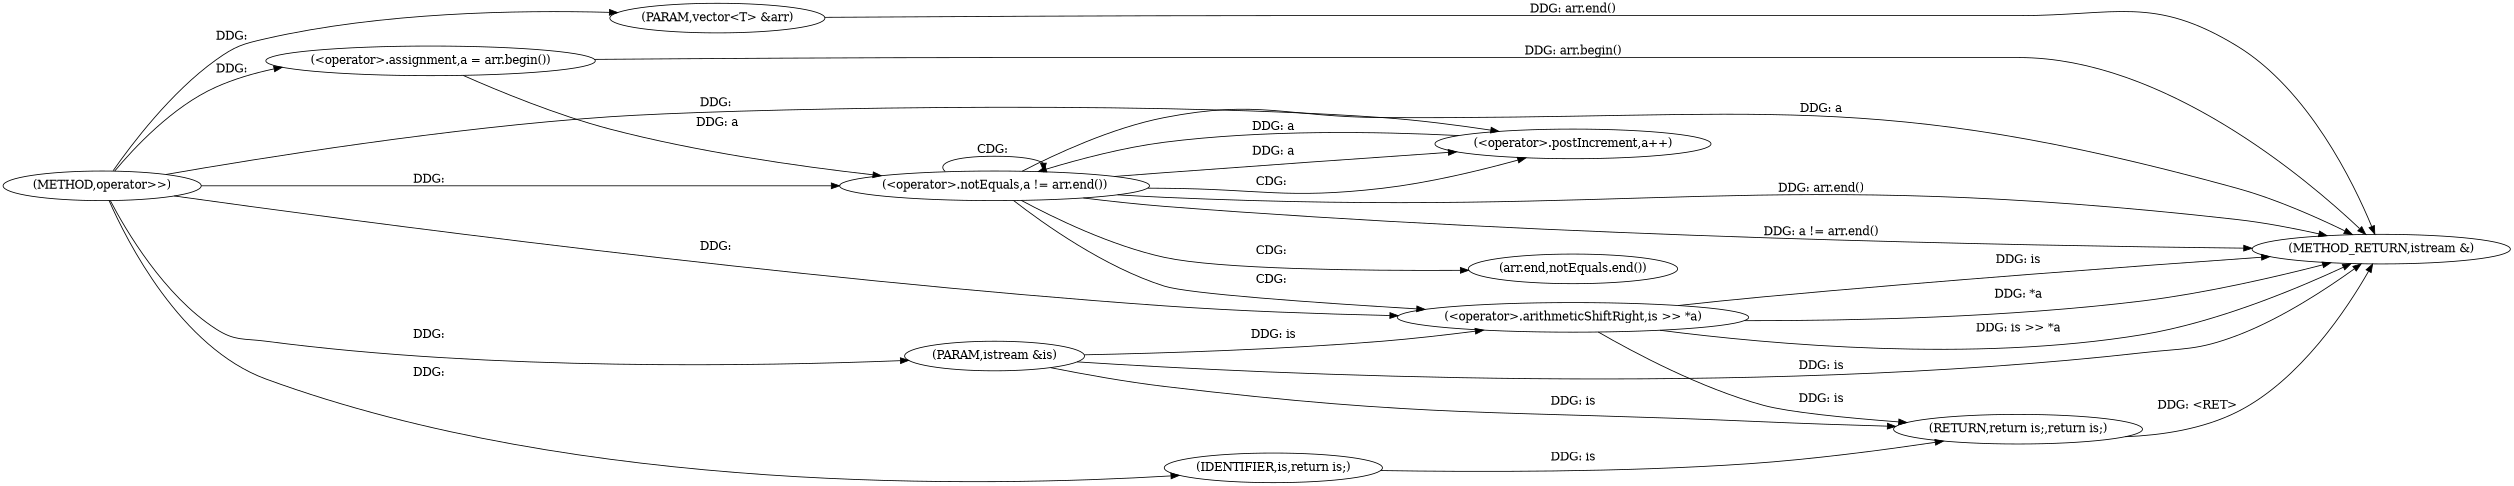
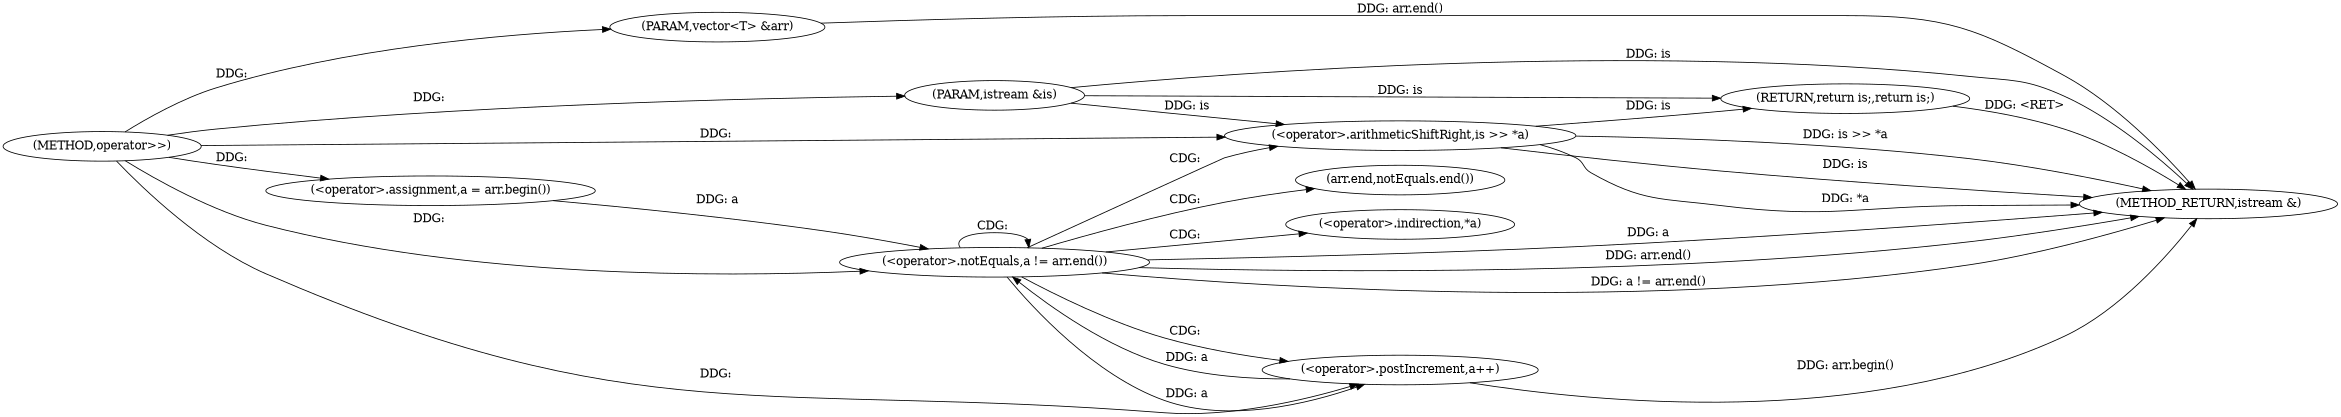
(1501, 58) -> (1856, 392)
none -> (1400, 224)
(1273, 468) -> none
